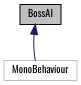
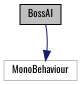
(34, 48) -> (47, 38)
